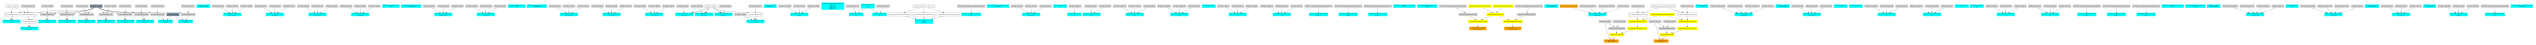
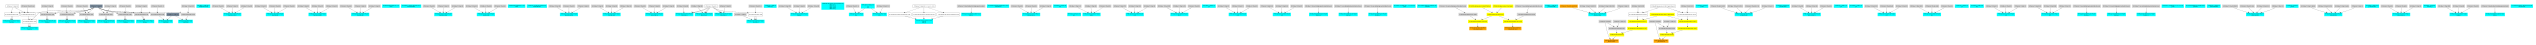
(1075, 10) -> (1083, 10)
